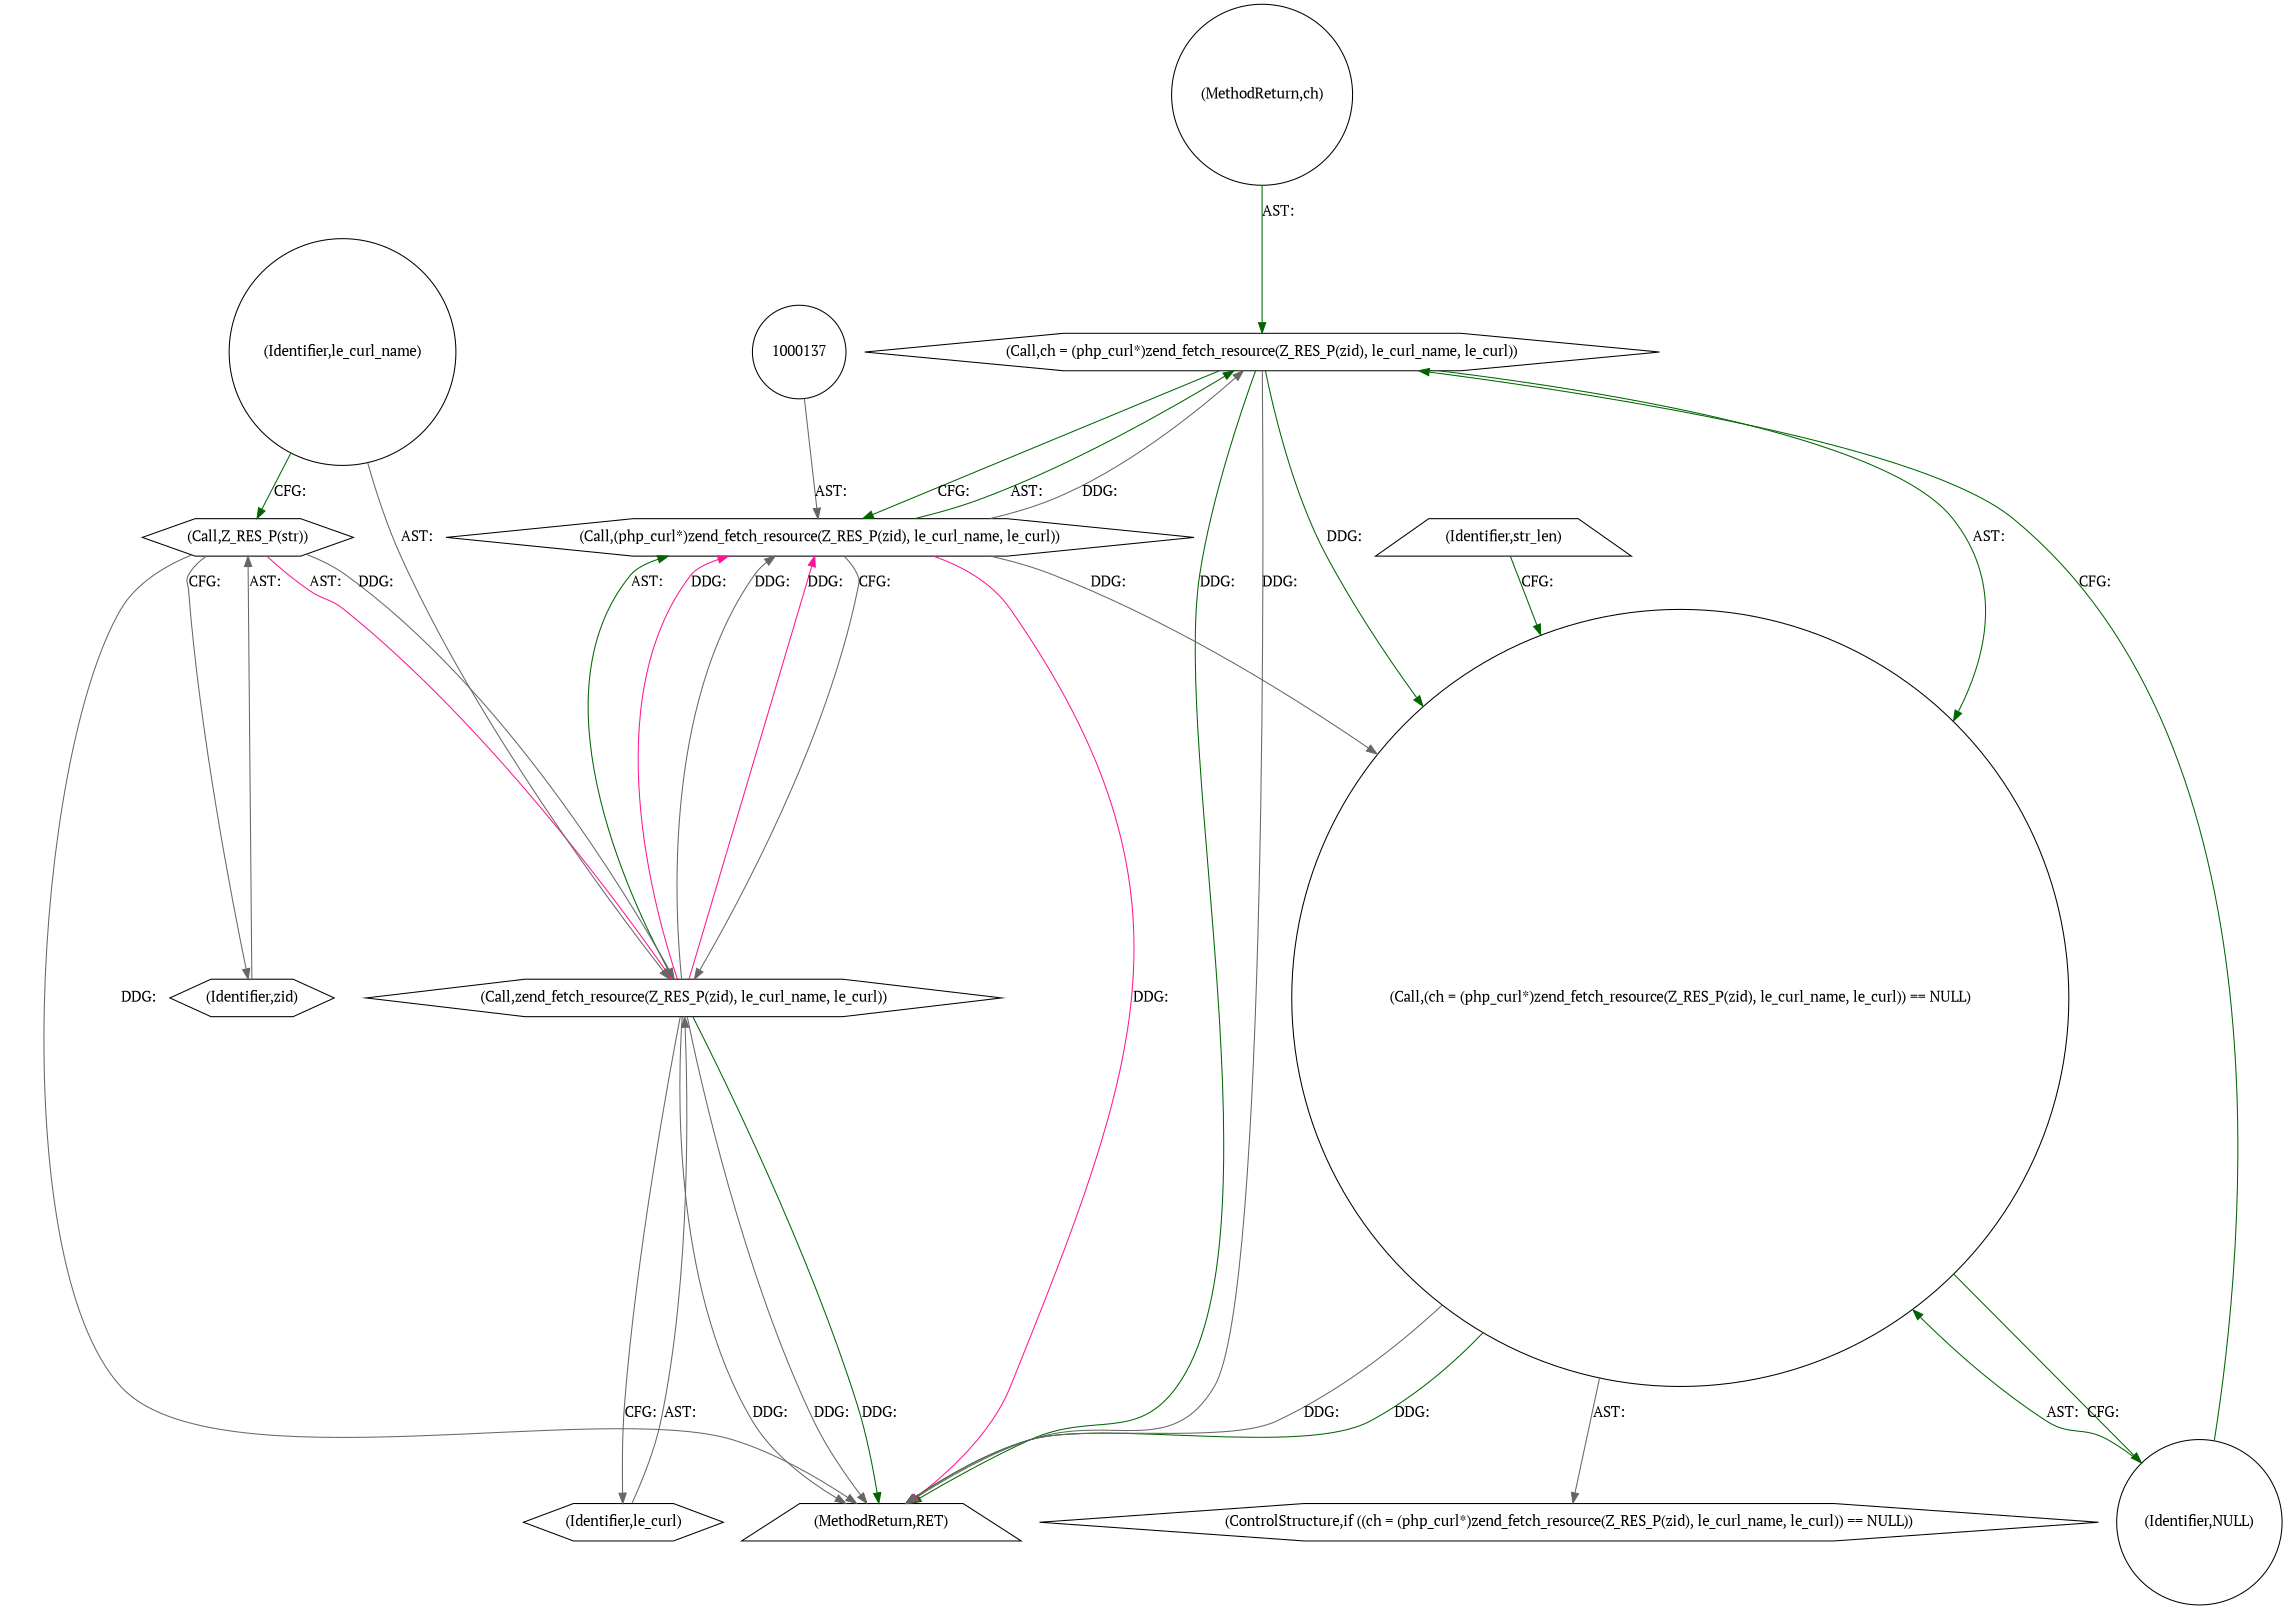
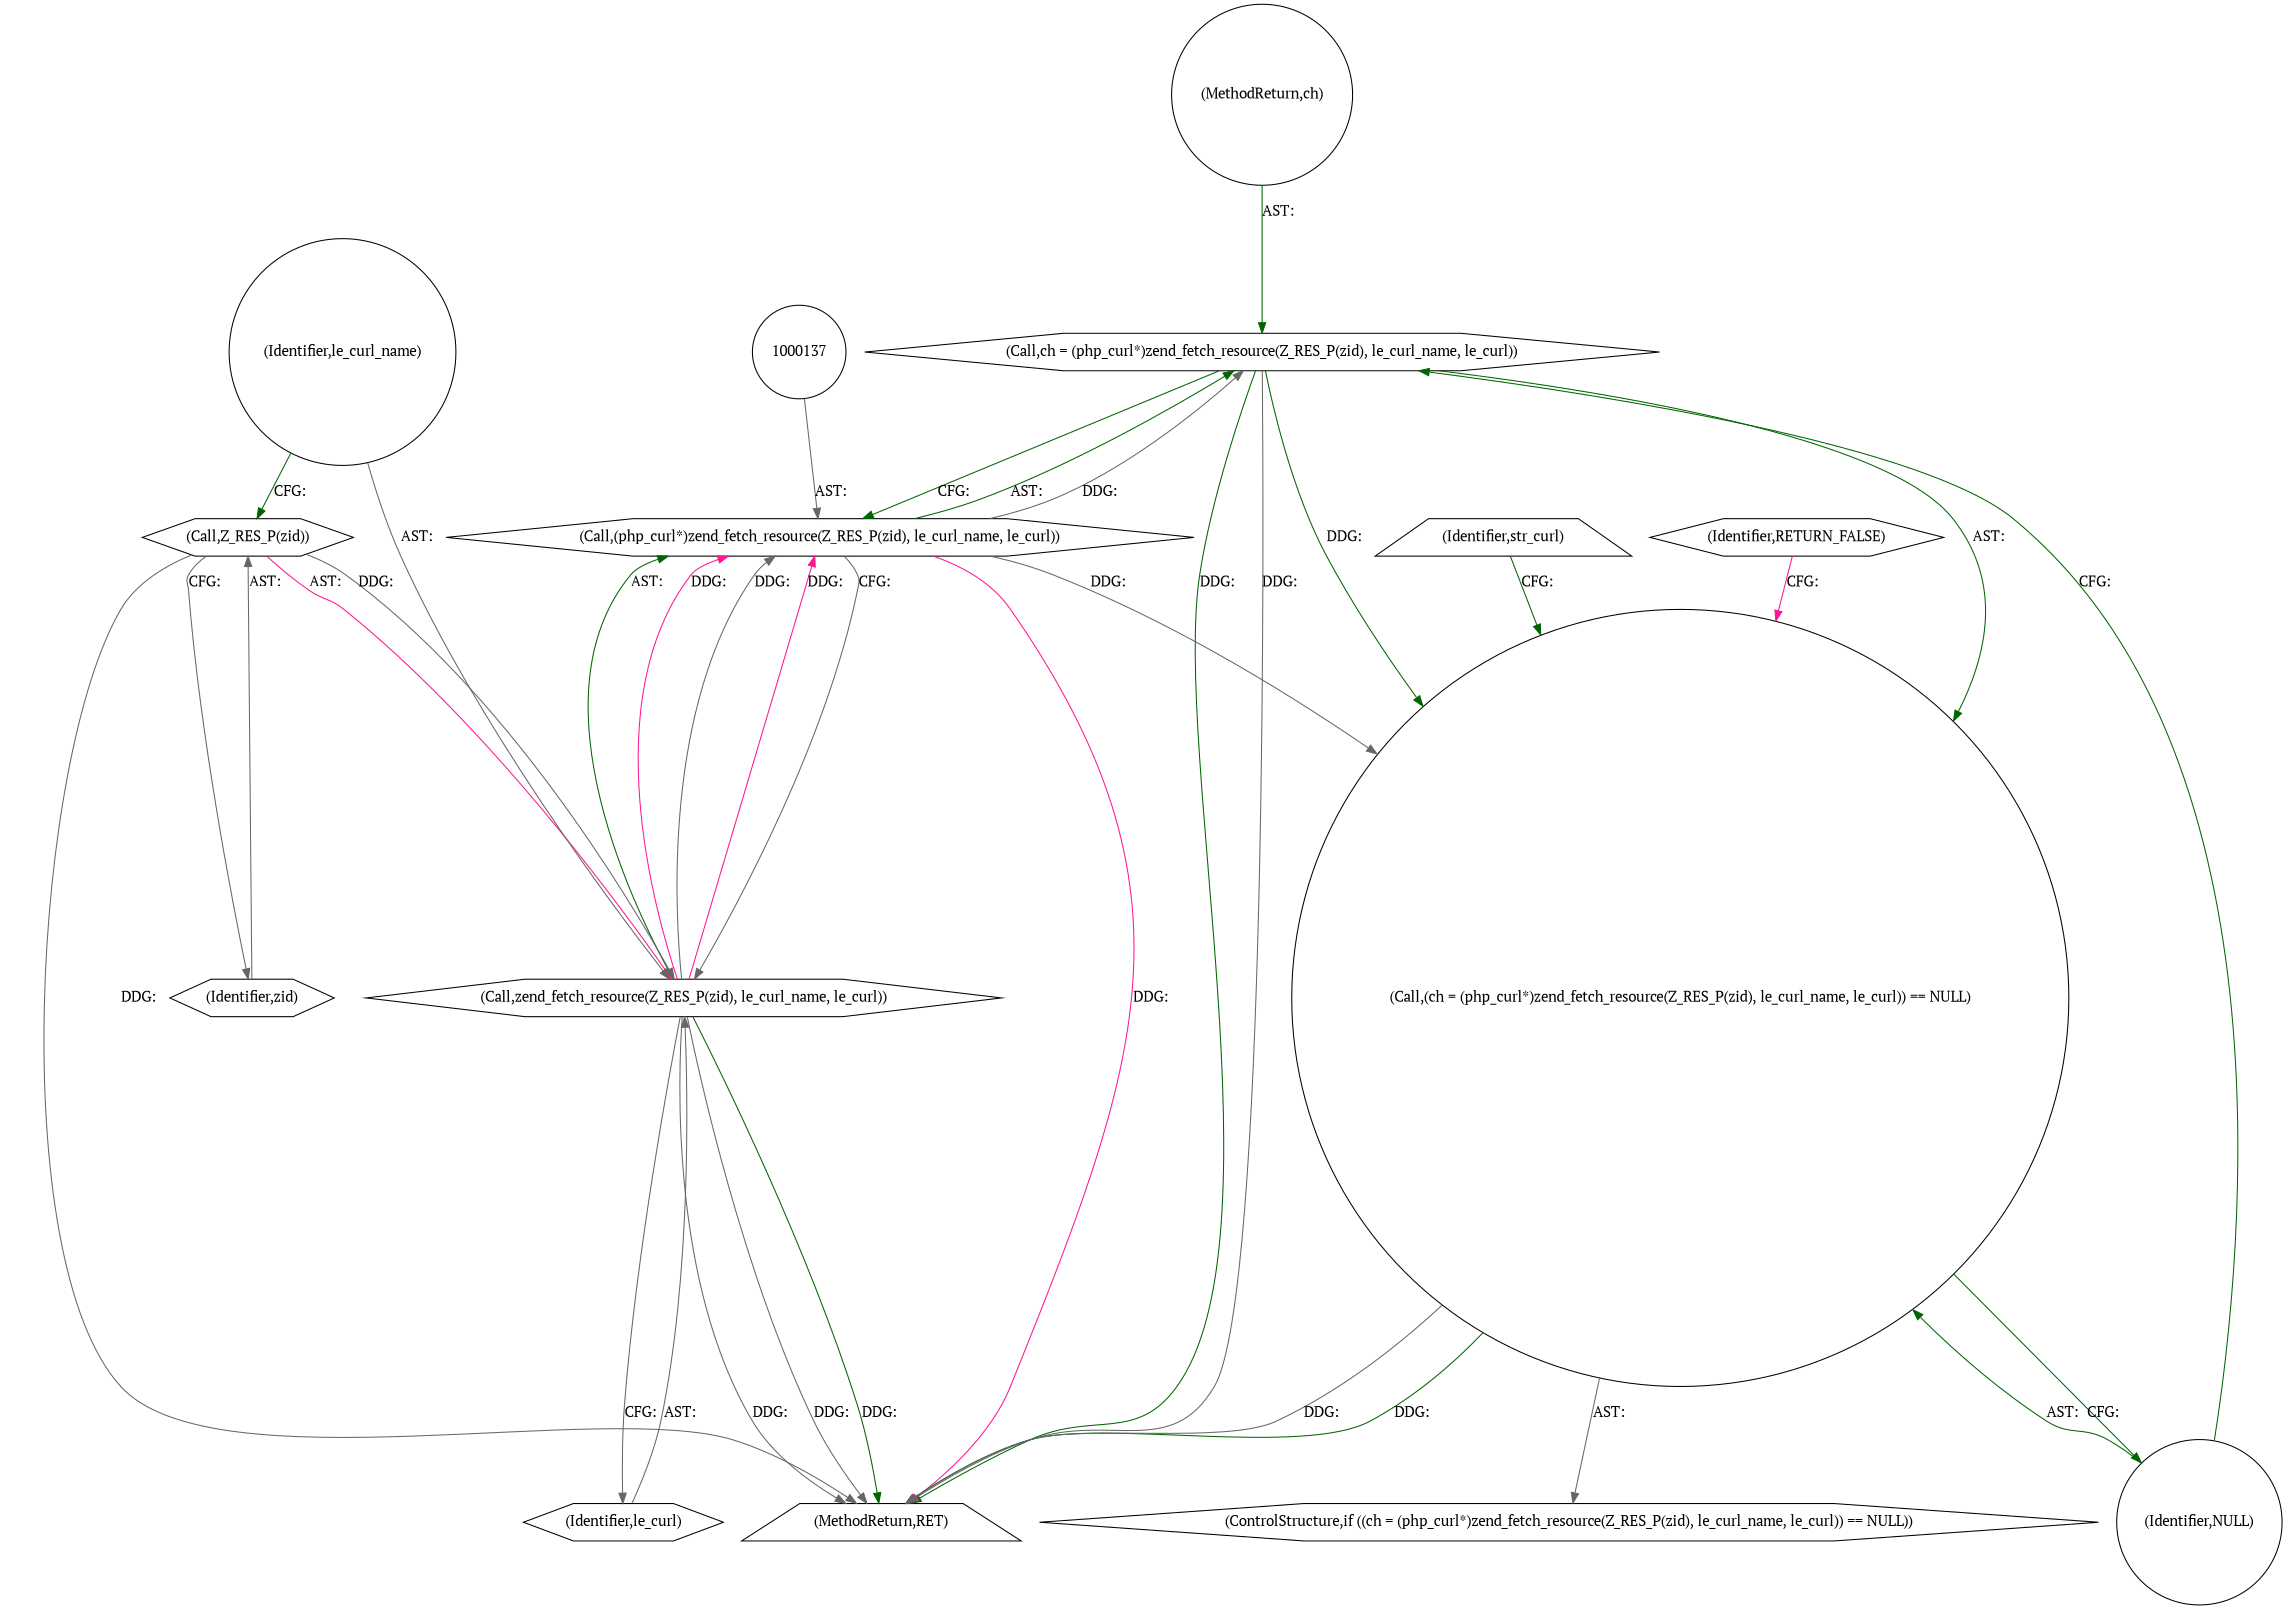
(248, 537) -> (248, 537)
(1503, 537) -> (1503, 537)
none -> (1797, 537)
